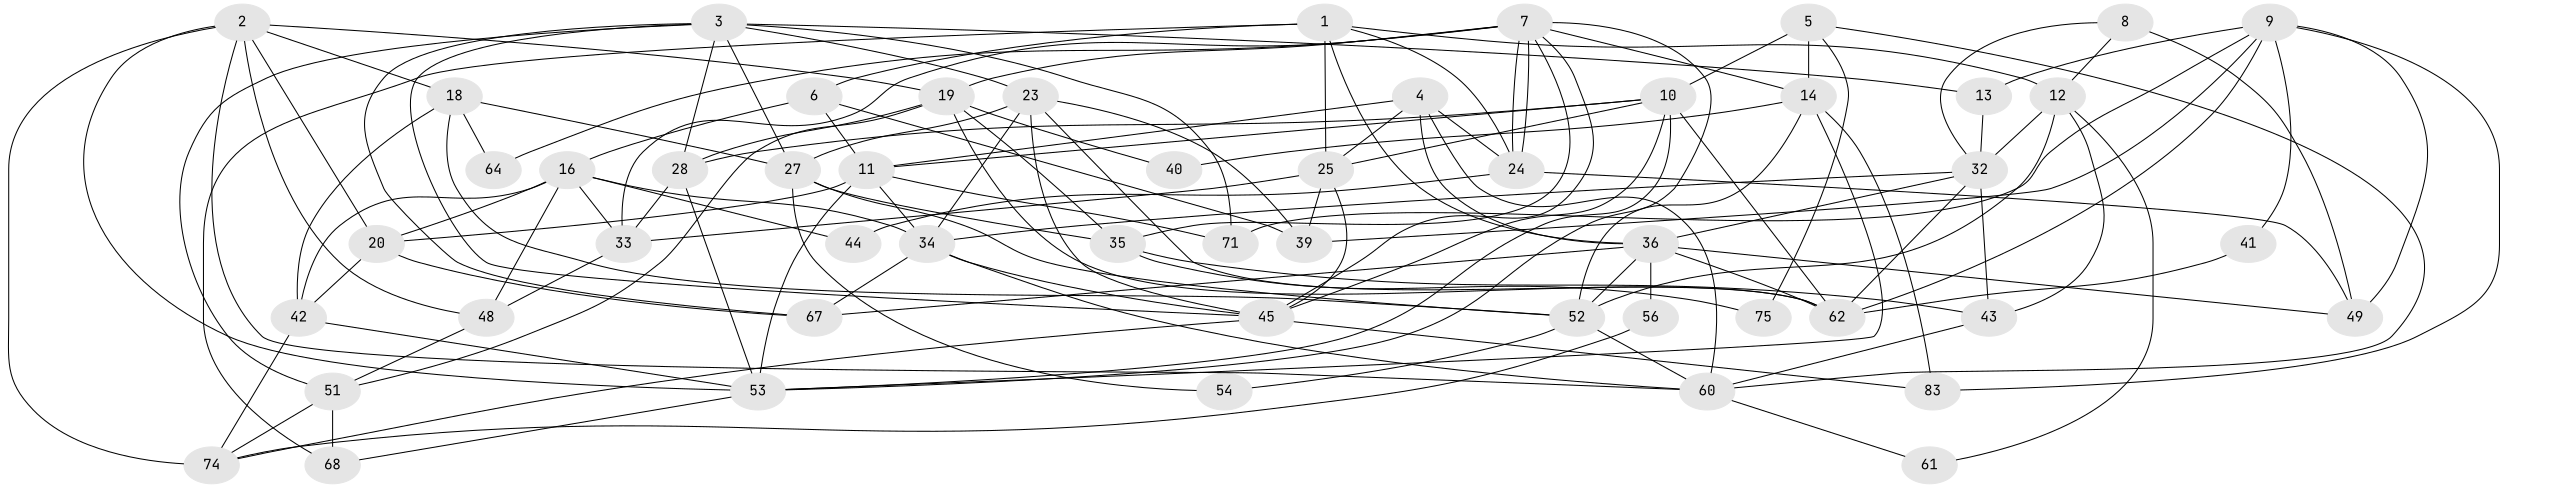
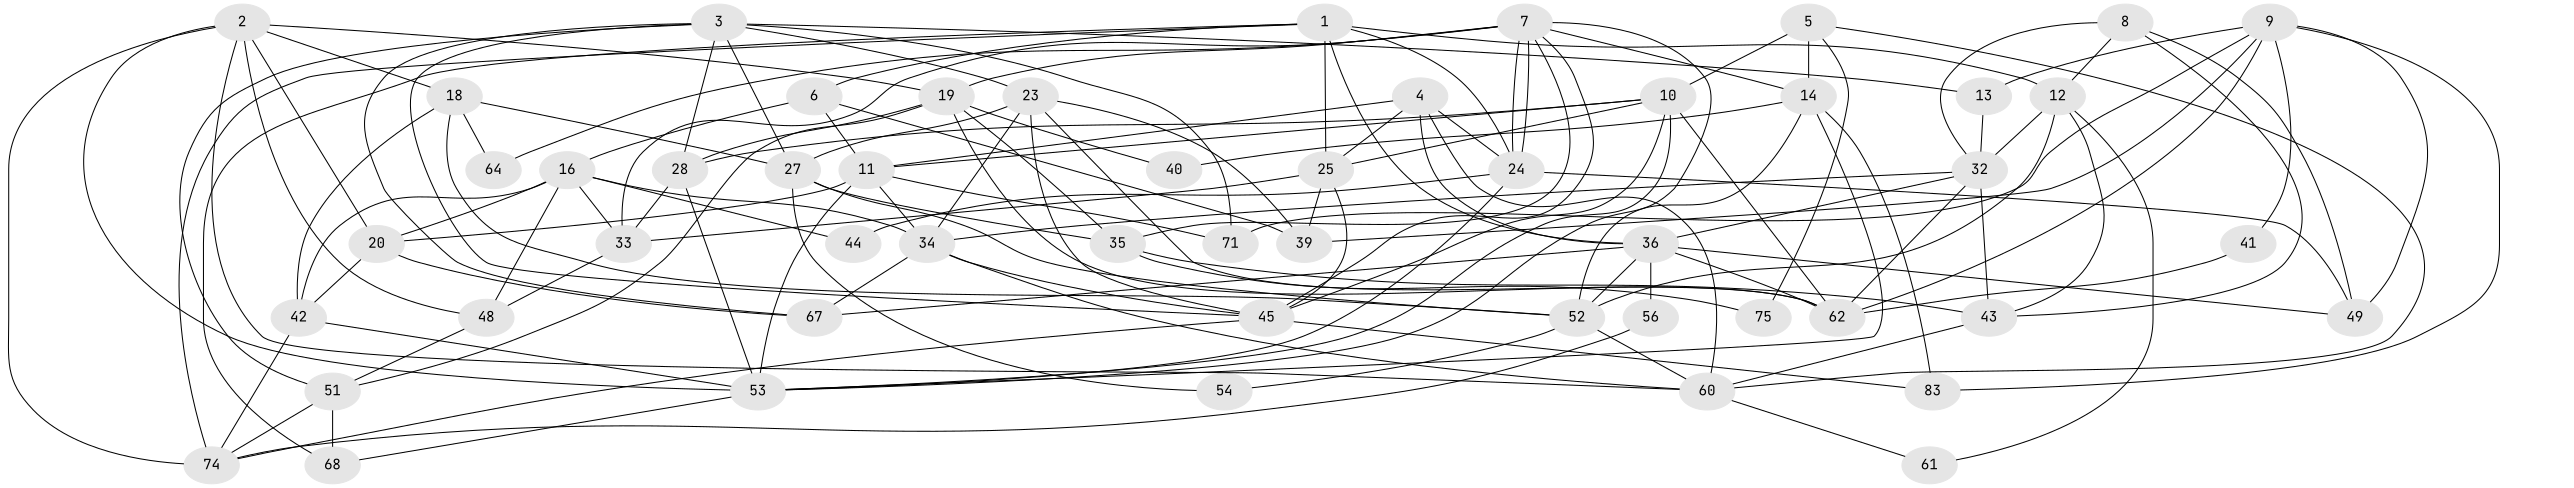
none -> (339, 73)
none -> (2289, 254)
none -> (1303, 336)
